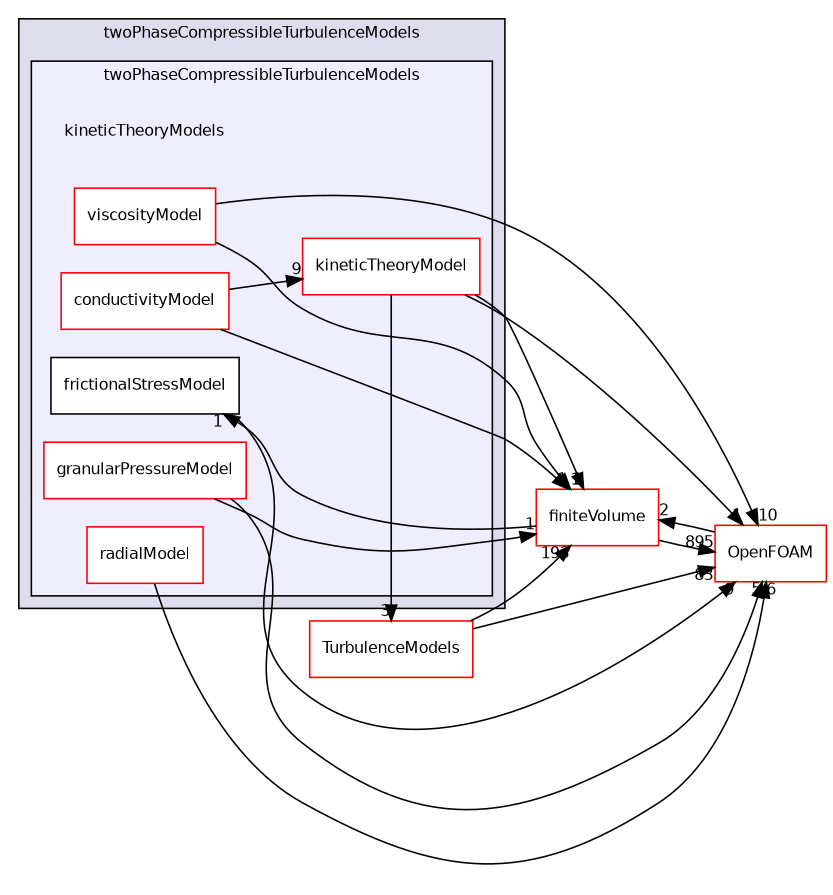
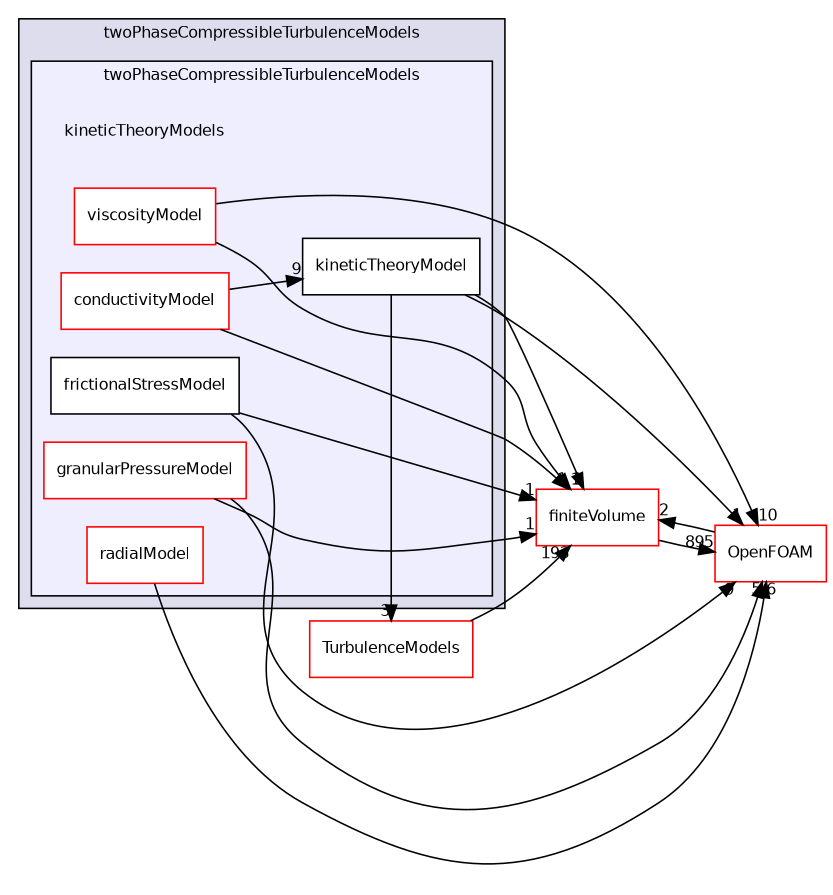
(391, 267) -> (391, 267)
(368, 518) -> (380, 454)
(586, 600) -> none
